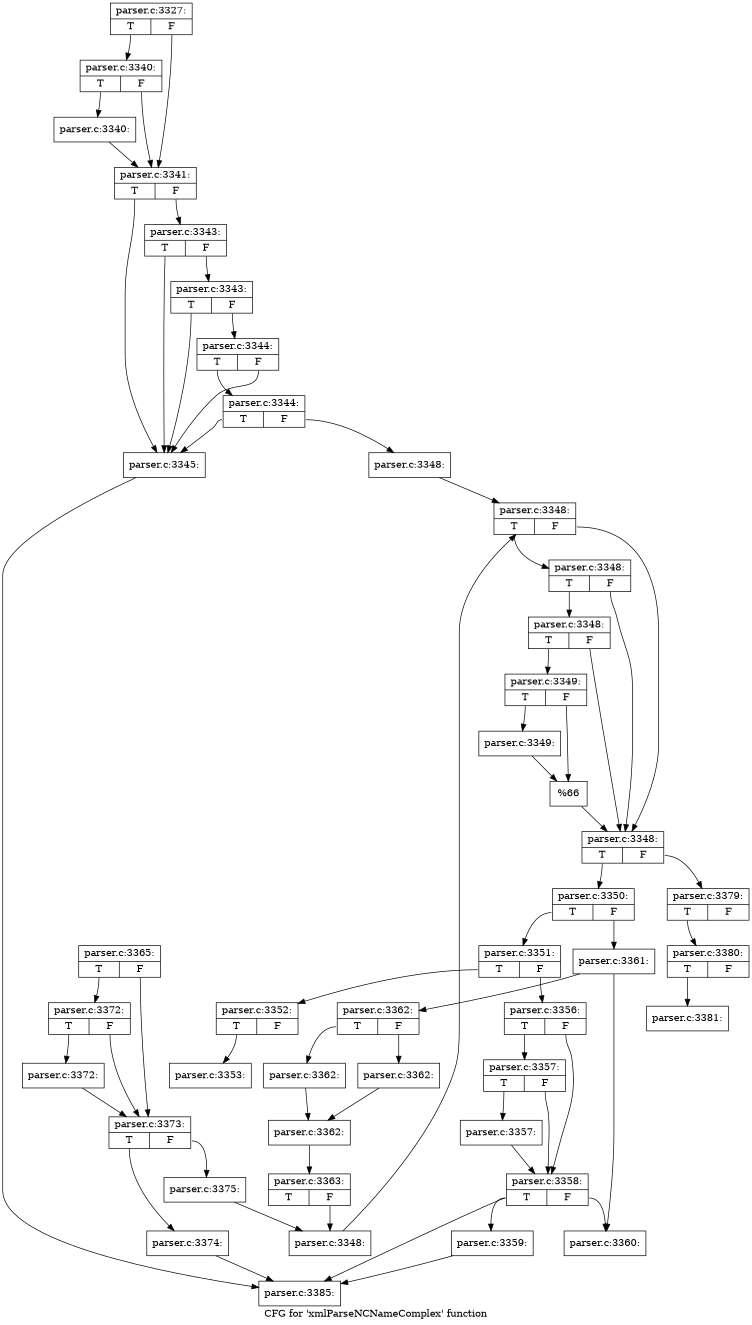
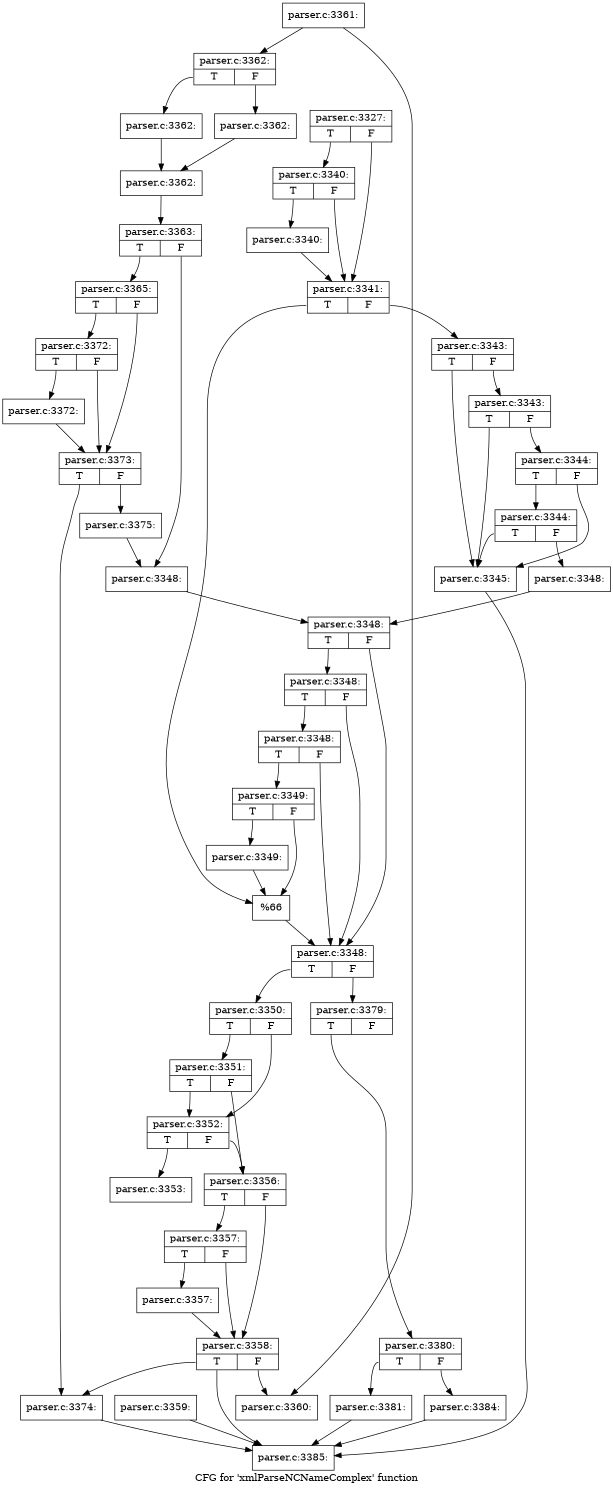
none -> (138, 266)
(125, 325) -> (204, 575)
(614, 931) -> (265, 1080)
none -> (239, 1152)
(493, 1208) -> (141, 1371)
none -> (465, 1408)
none -> (334, 1431)
